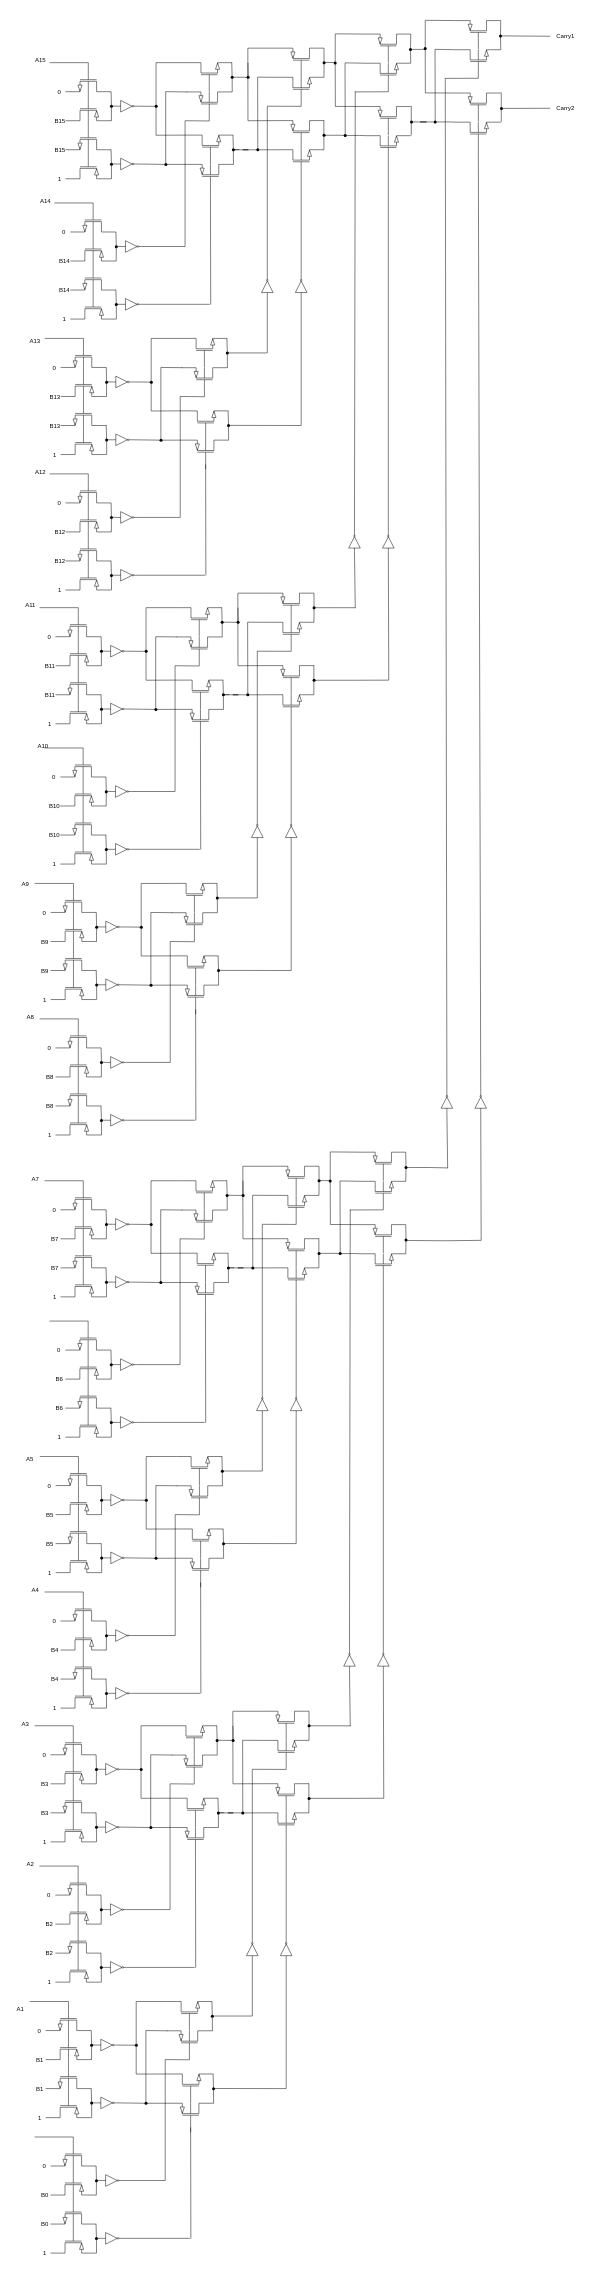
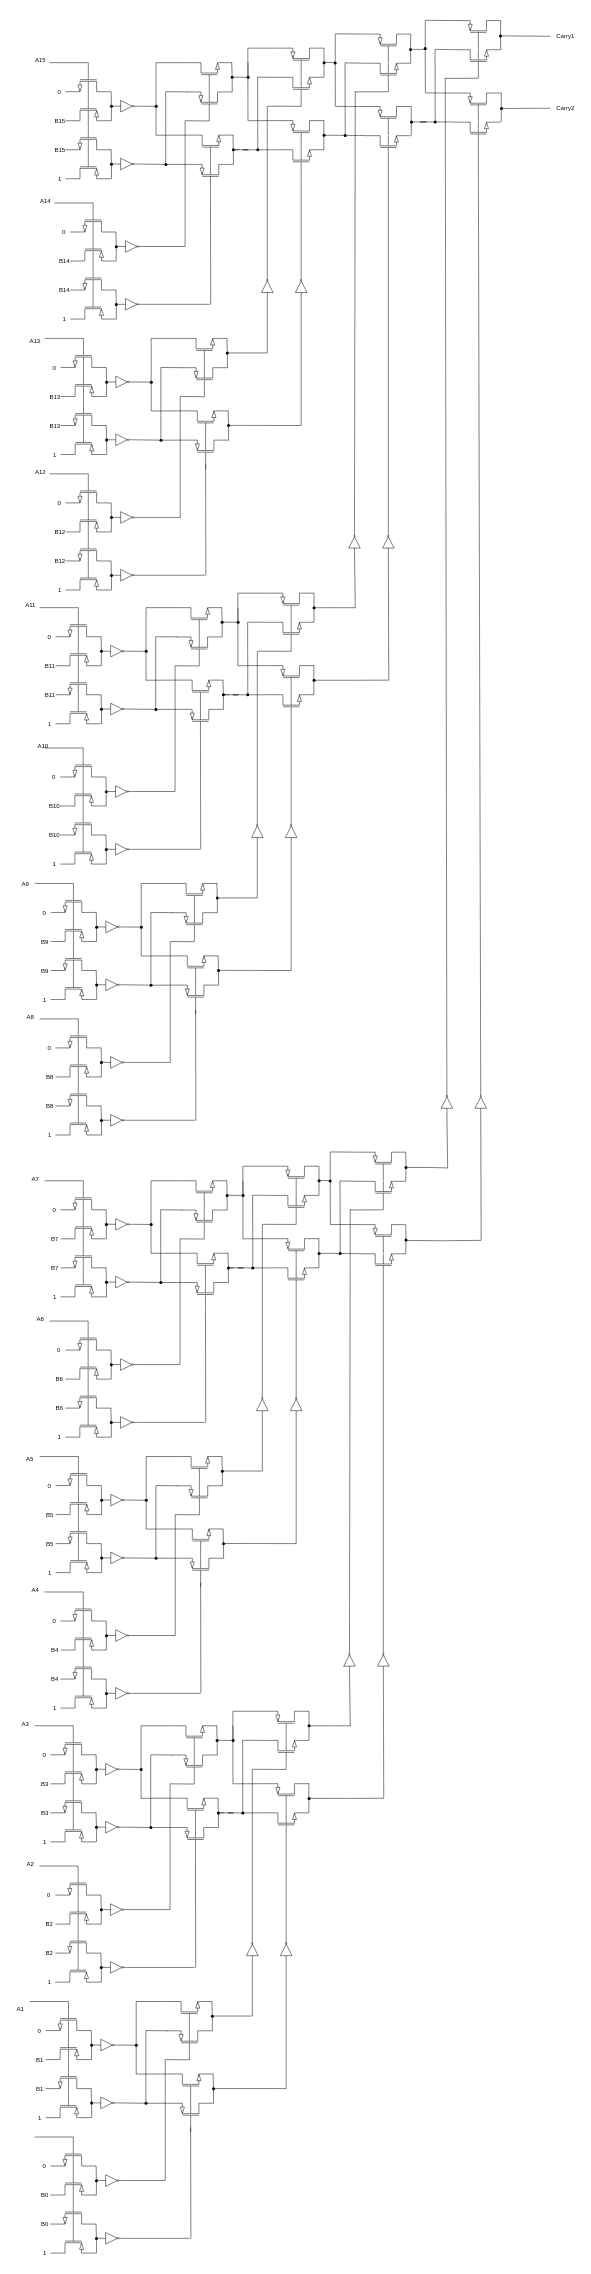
none -> (40, 1319)
